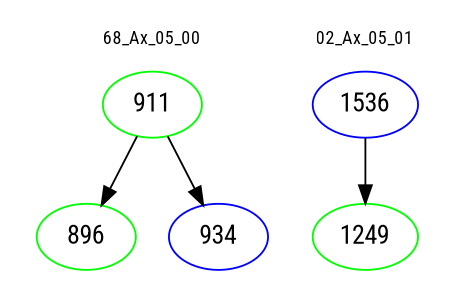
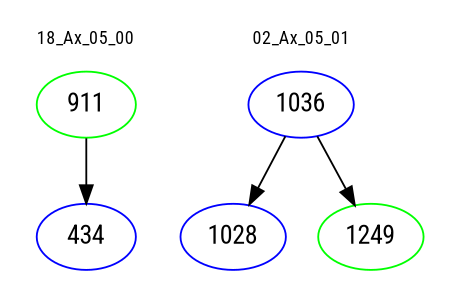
(152, 39) -> (86, 39)
(365, 105) -> (301, 105)
(86, 237) -> none
(218, 237) -> (86, 237)
none -> (233, 237)
